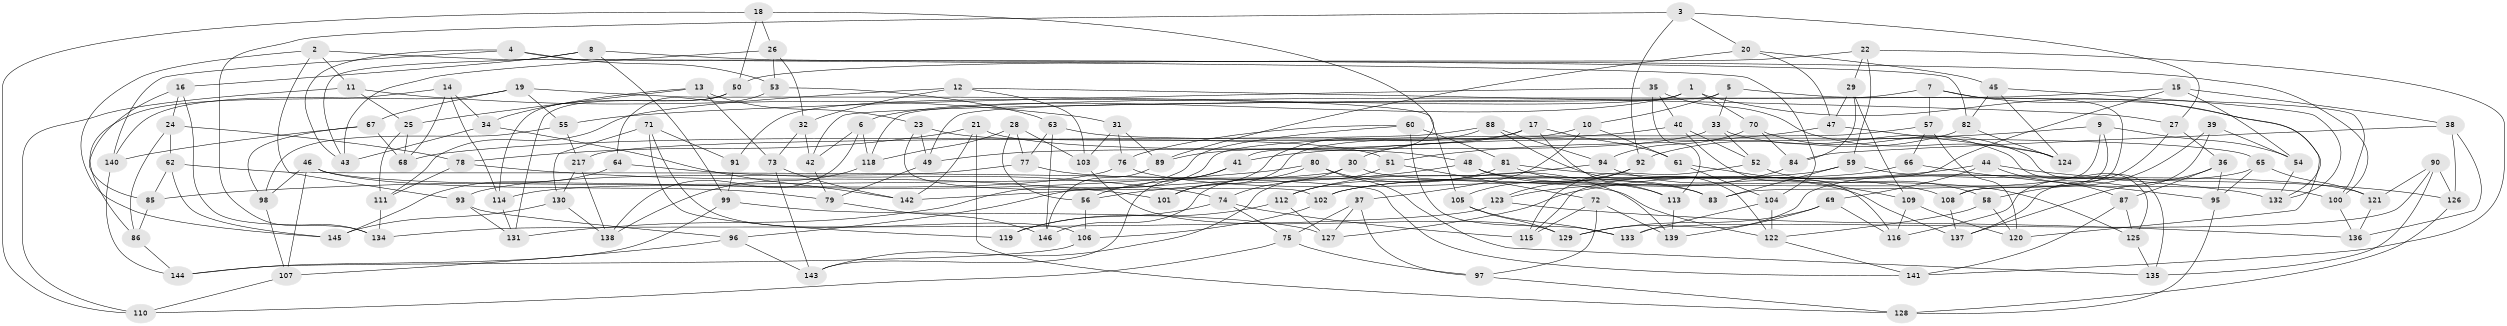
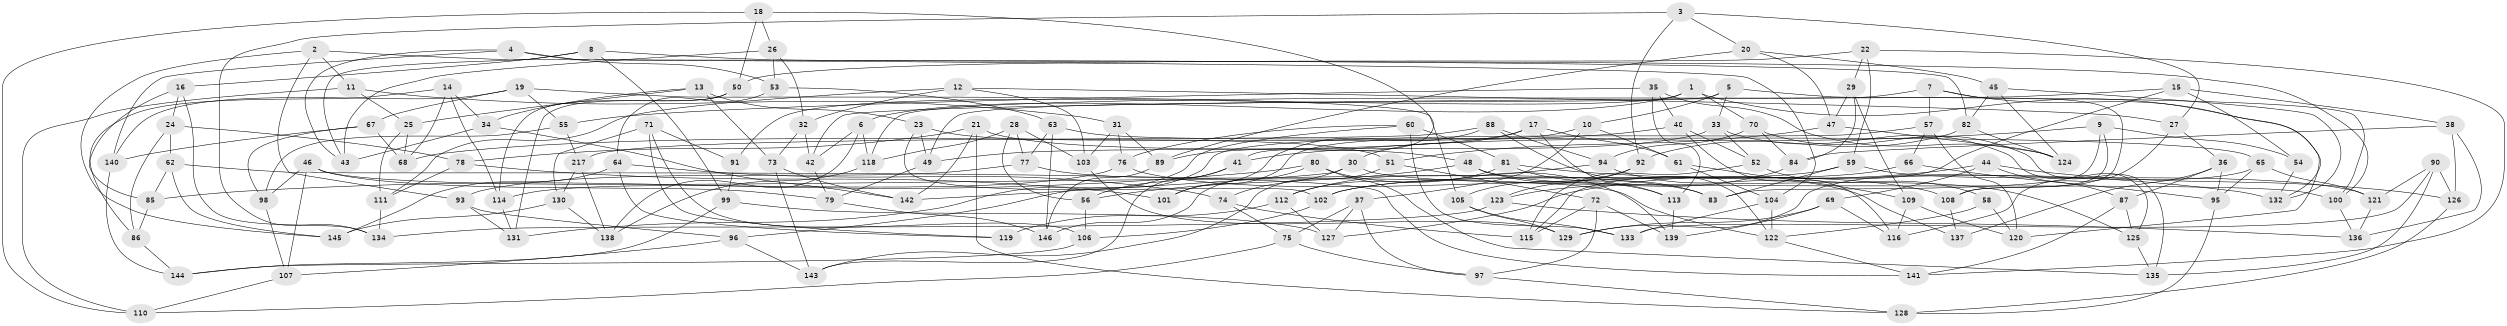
(2212, 125) -> none
(1114, 216) -> (793, 230)
